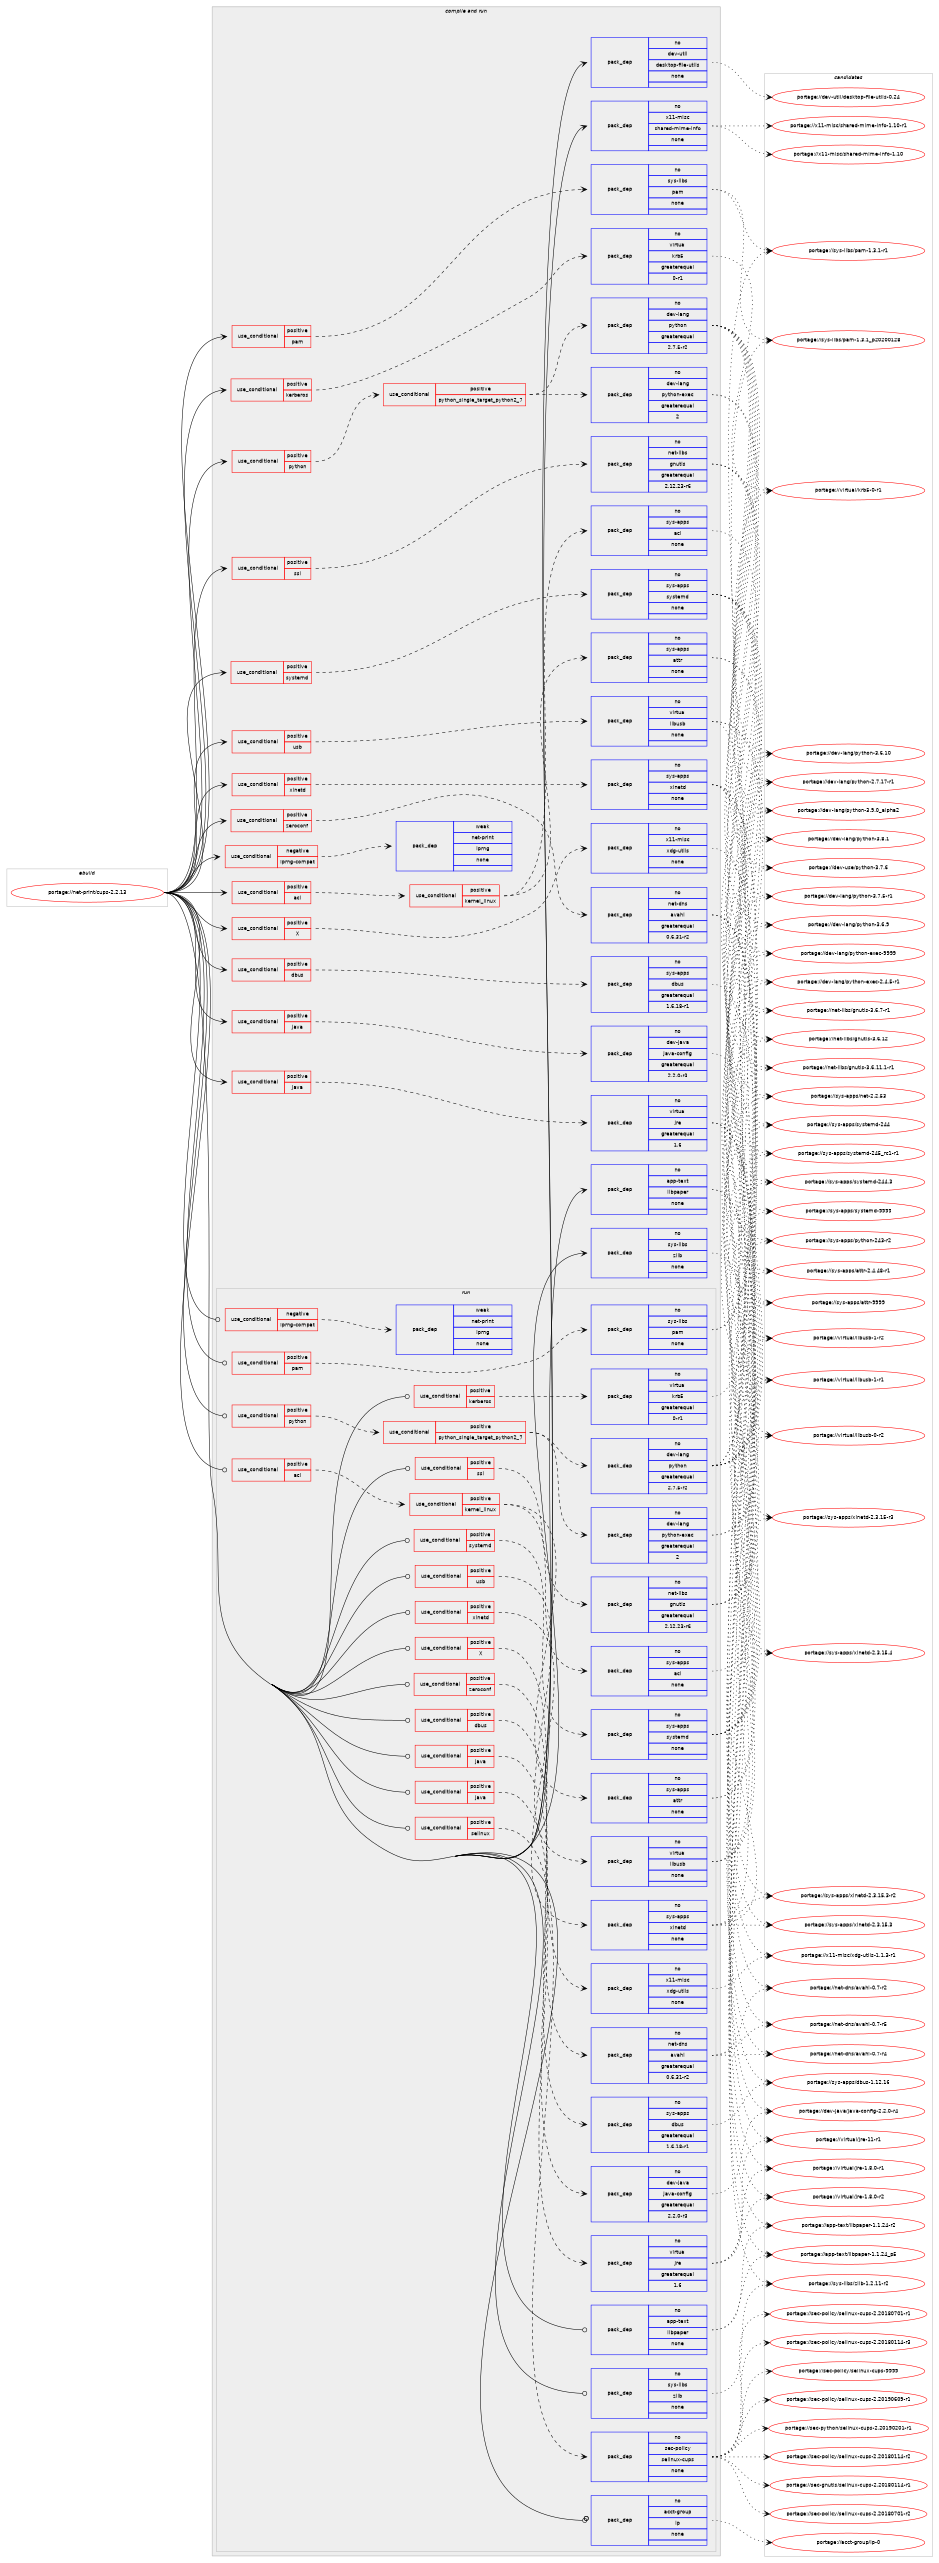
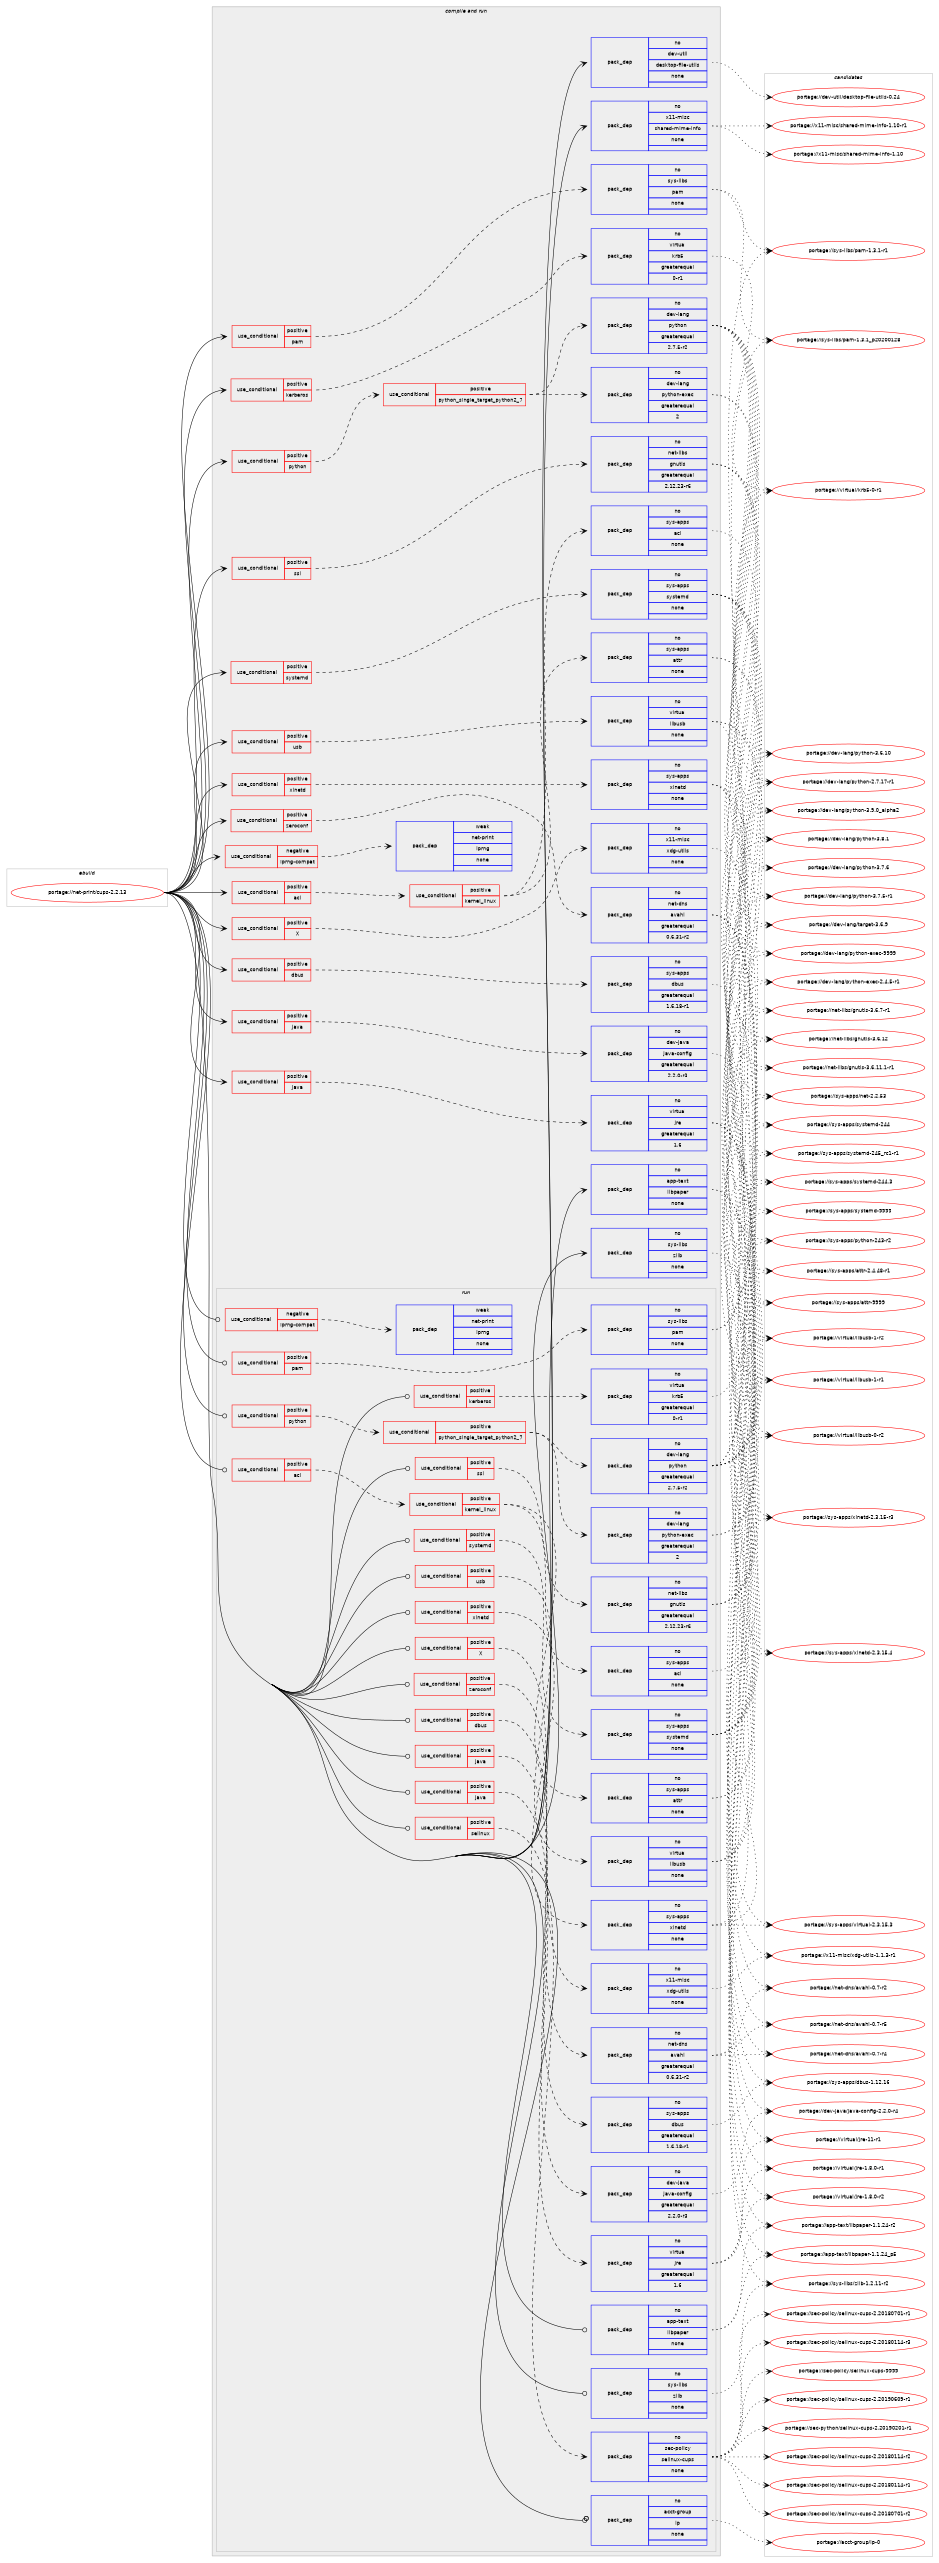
(849, 868) -> (849, 868)
(849, 925) -> (849, 925)
(849, 1896) -> none
(849, 1925) -> (849, 1925)
(849, 2485) -> (849, 2485)
